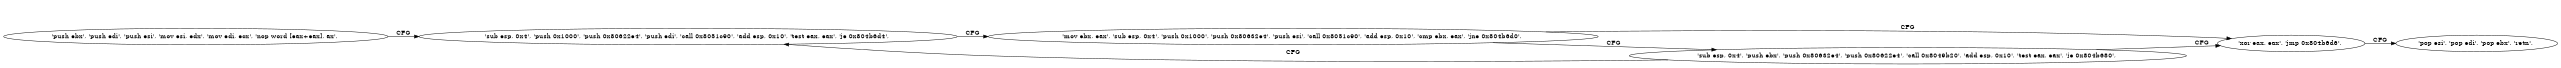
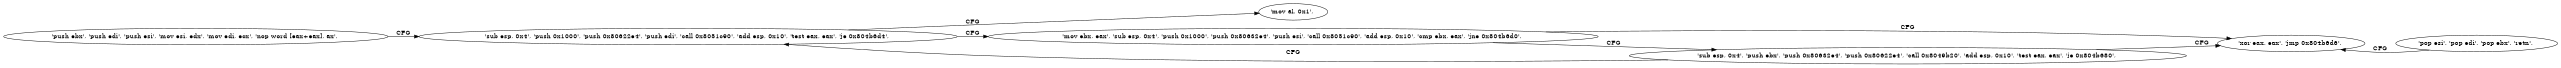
none -> (1293, 12)
(2378, 43) -> (2387, 52)
